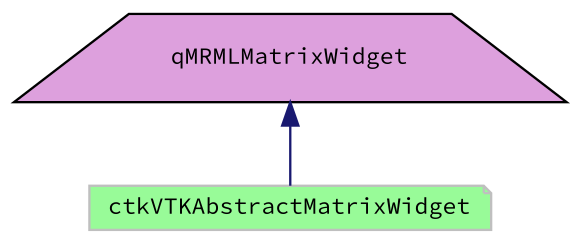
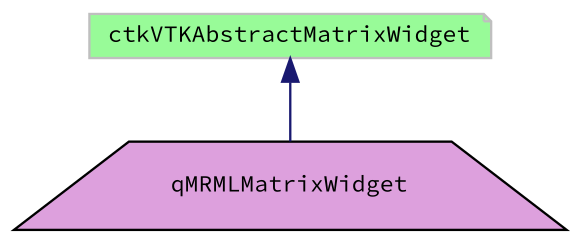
(290, 156) -> (290, 112)
